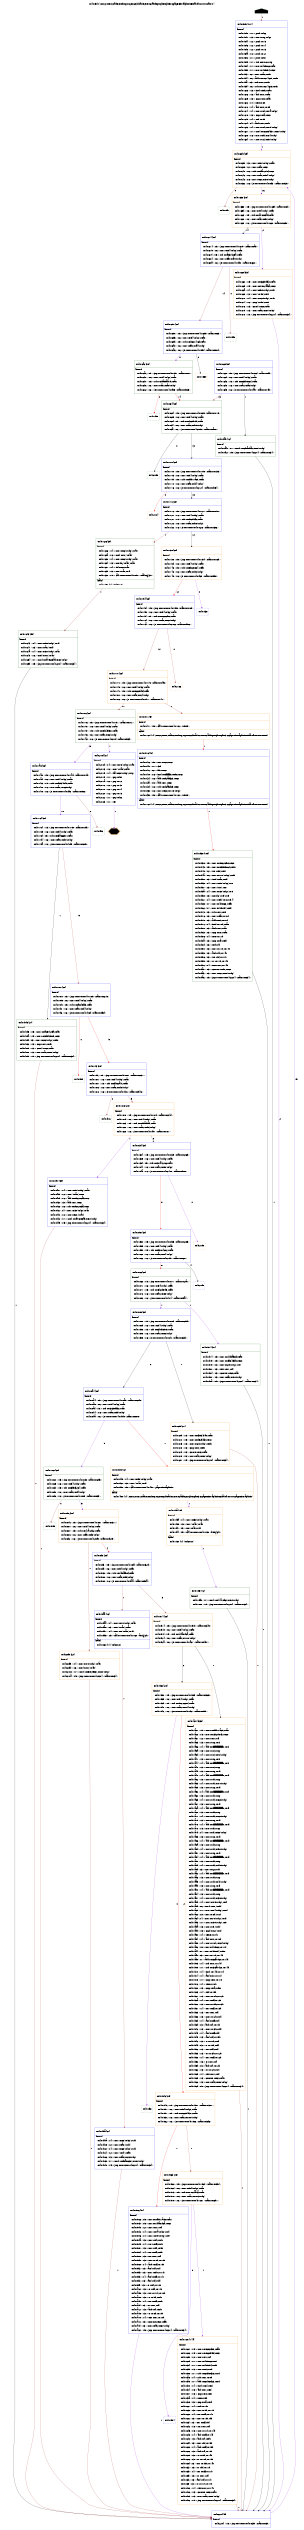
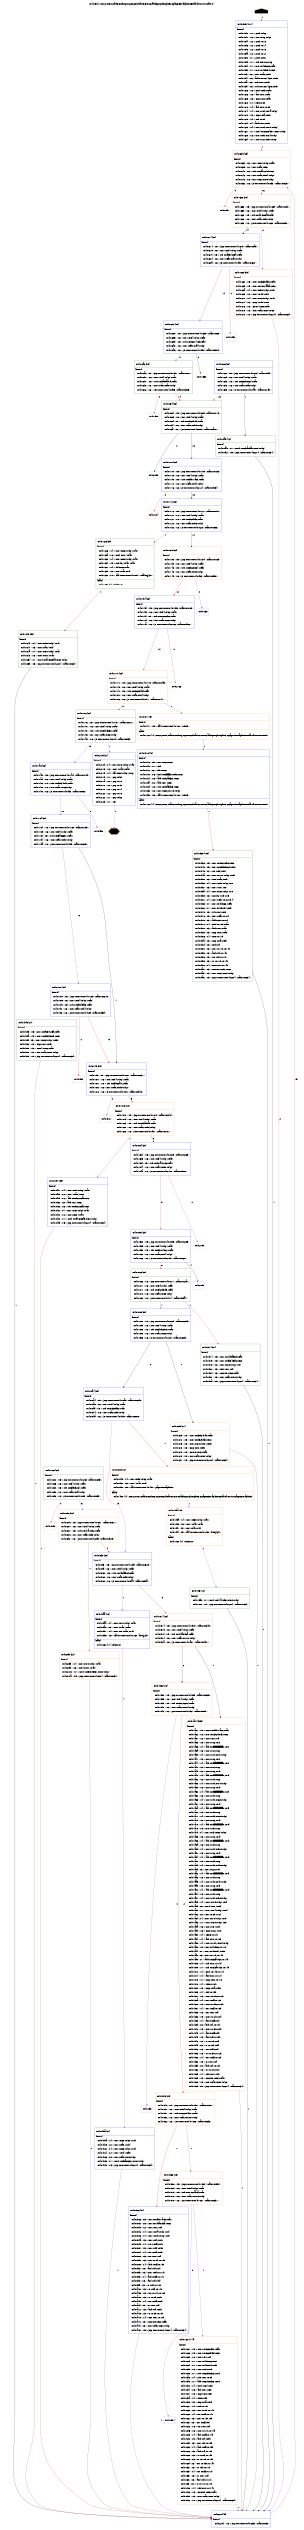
(53, 933) -> (108, 952)
(93, 1443) -> (106, 1489)
